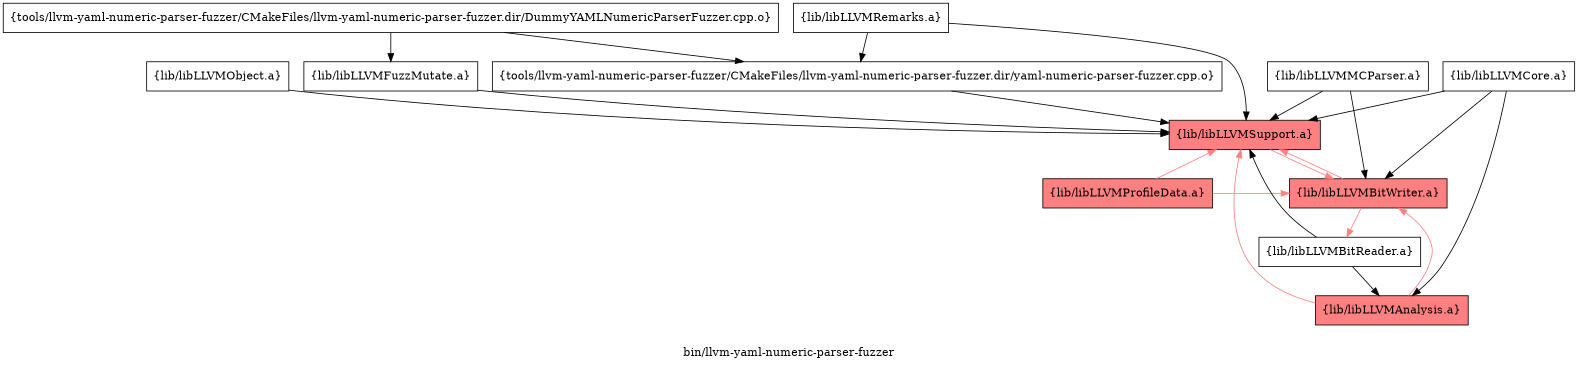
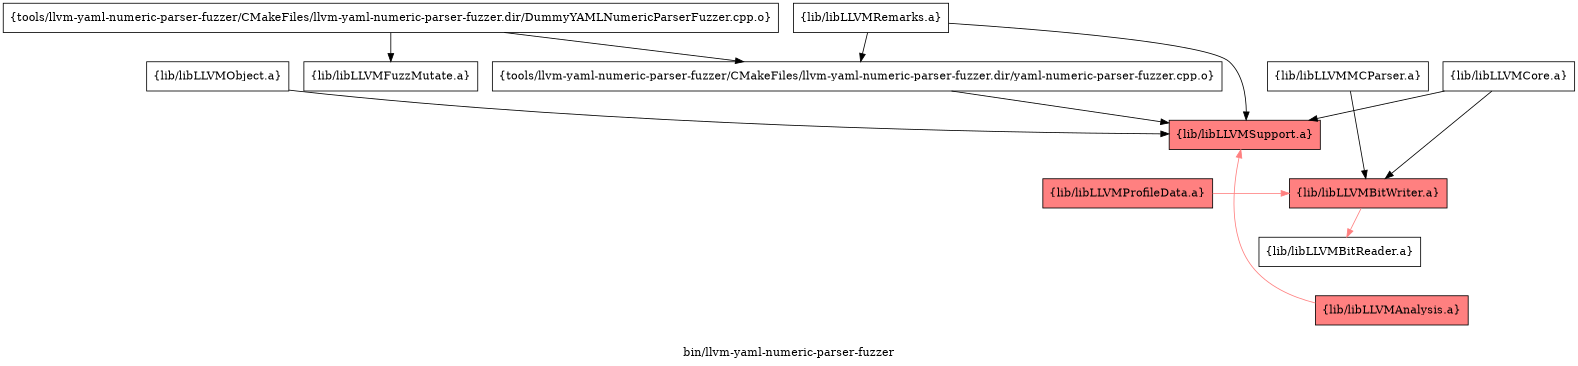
(1300, 104) -> none
(819, 117) -> none
(1298, 163) -> none
(1183, 166) -> none
(1315, 166) -> none
(1476, 197) -> none
(1278, 203) -> none
(1432, 253) -> none
(1363, 278) -> none
